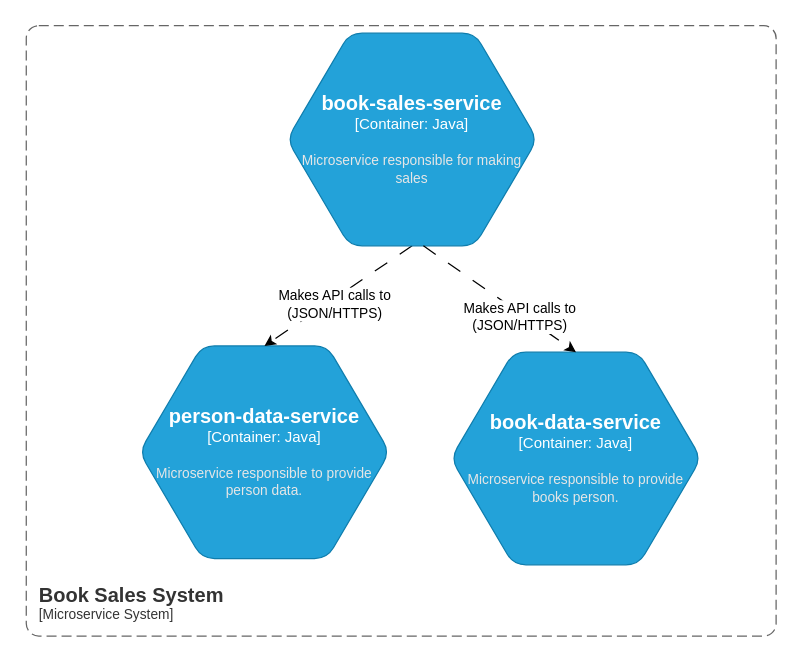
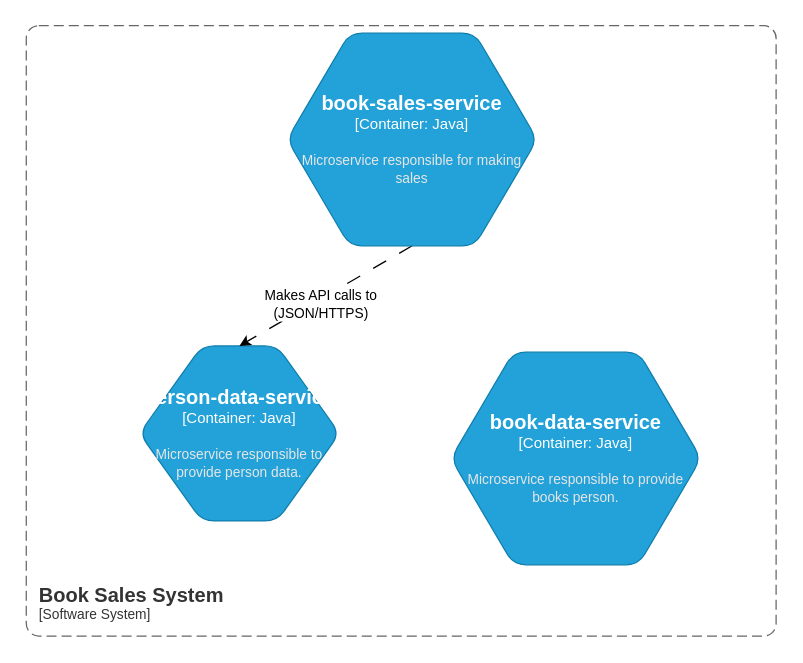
(548, 332) -> none
(264, 452) -> (239, 433)
(115, 605) -> (103, 605)
